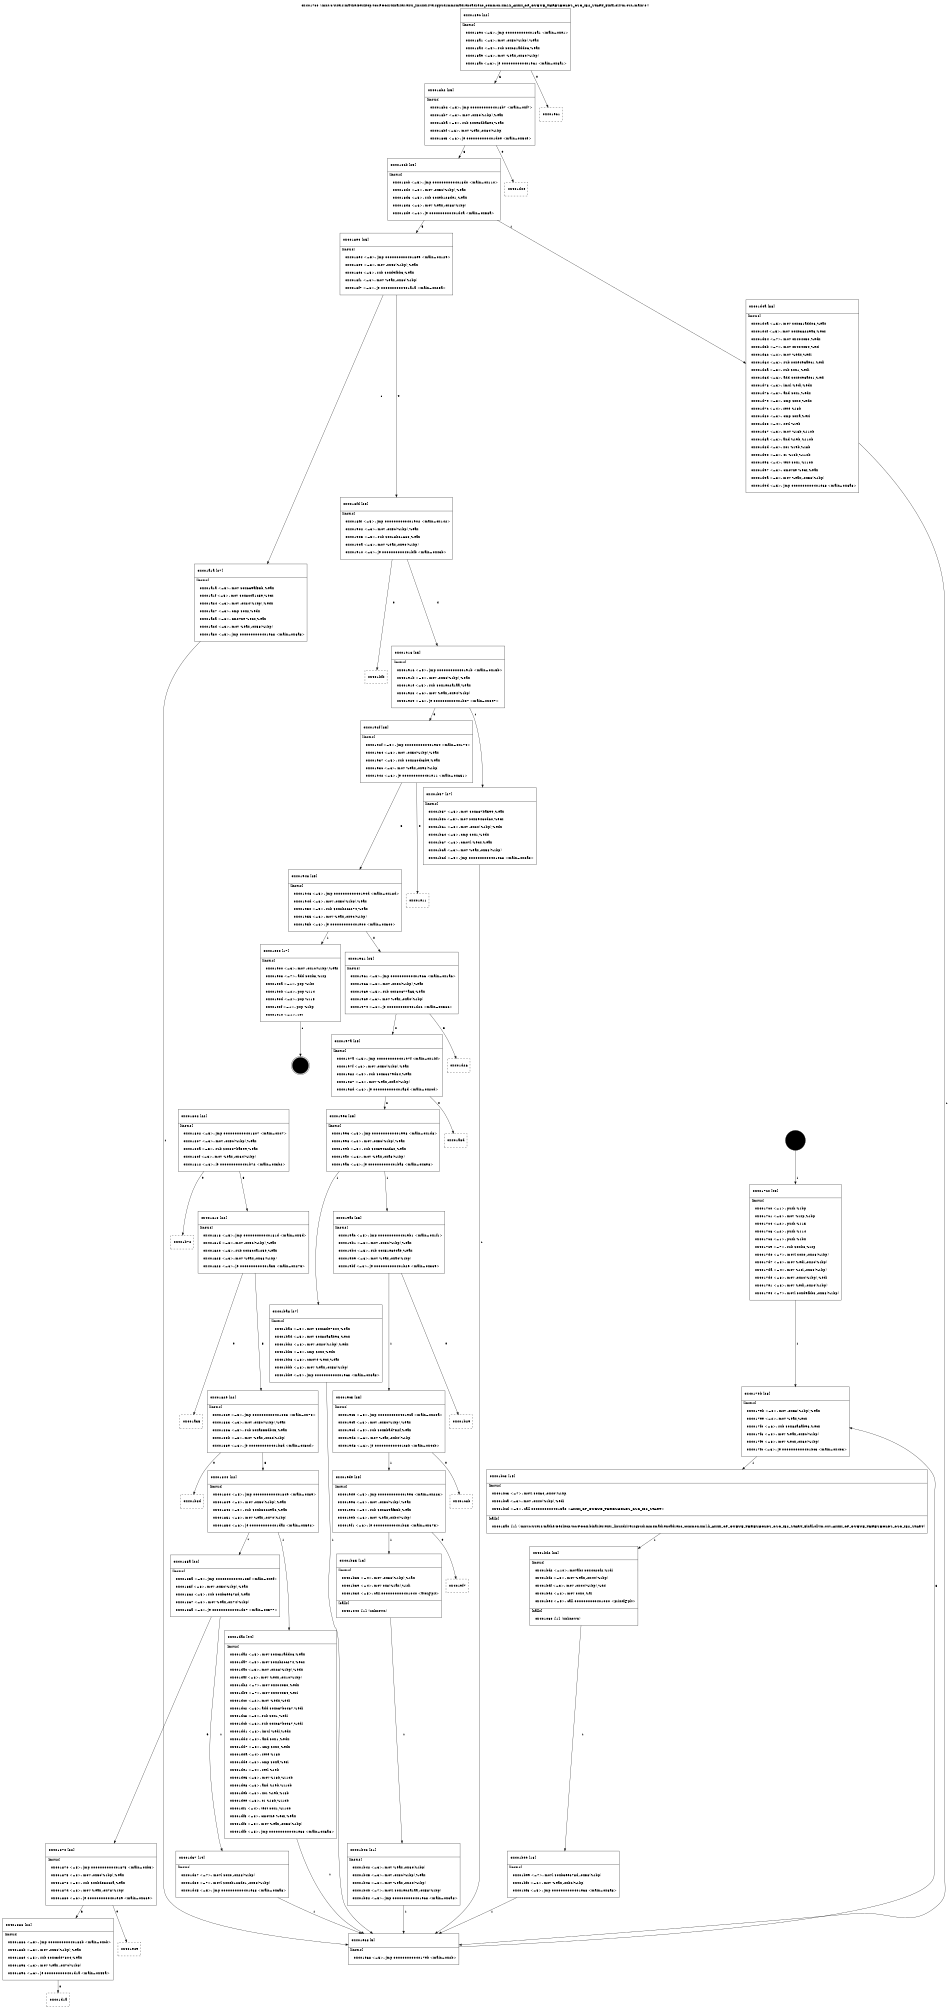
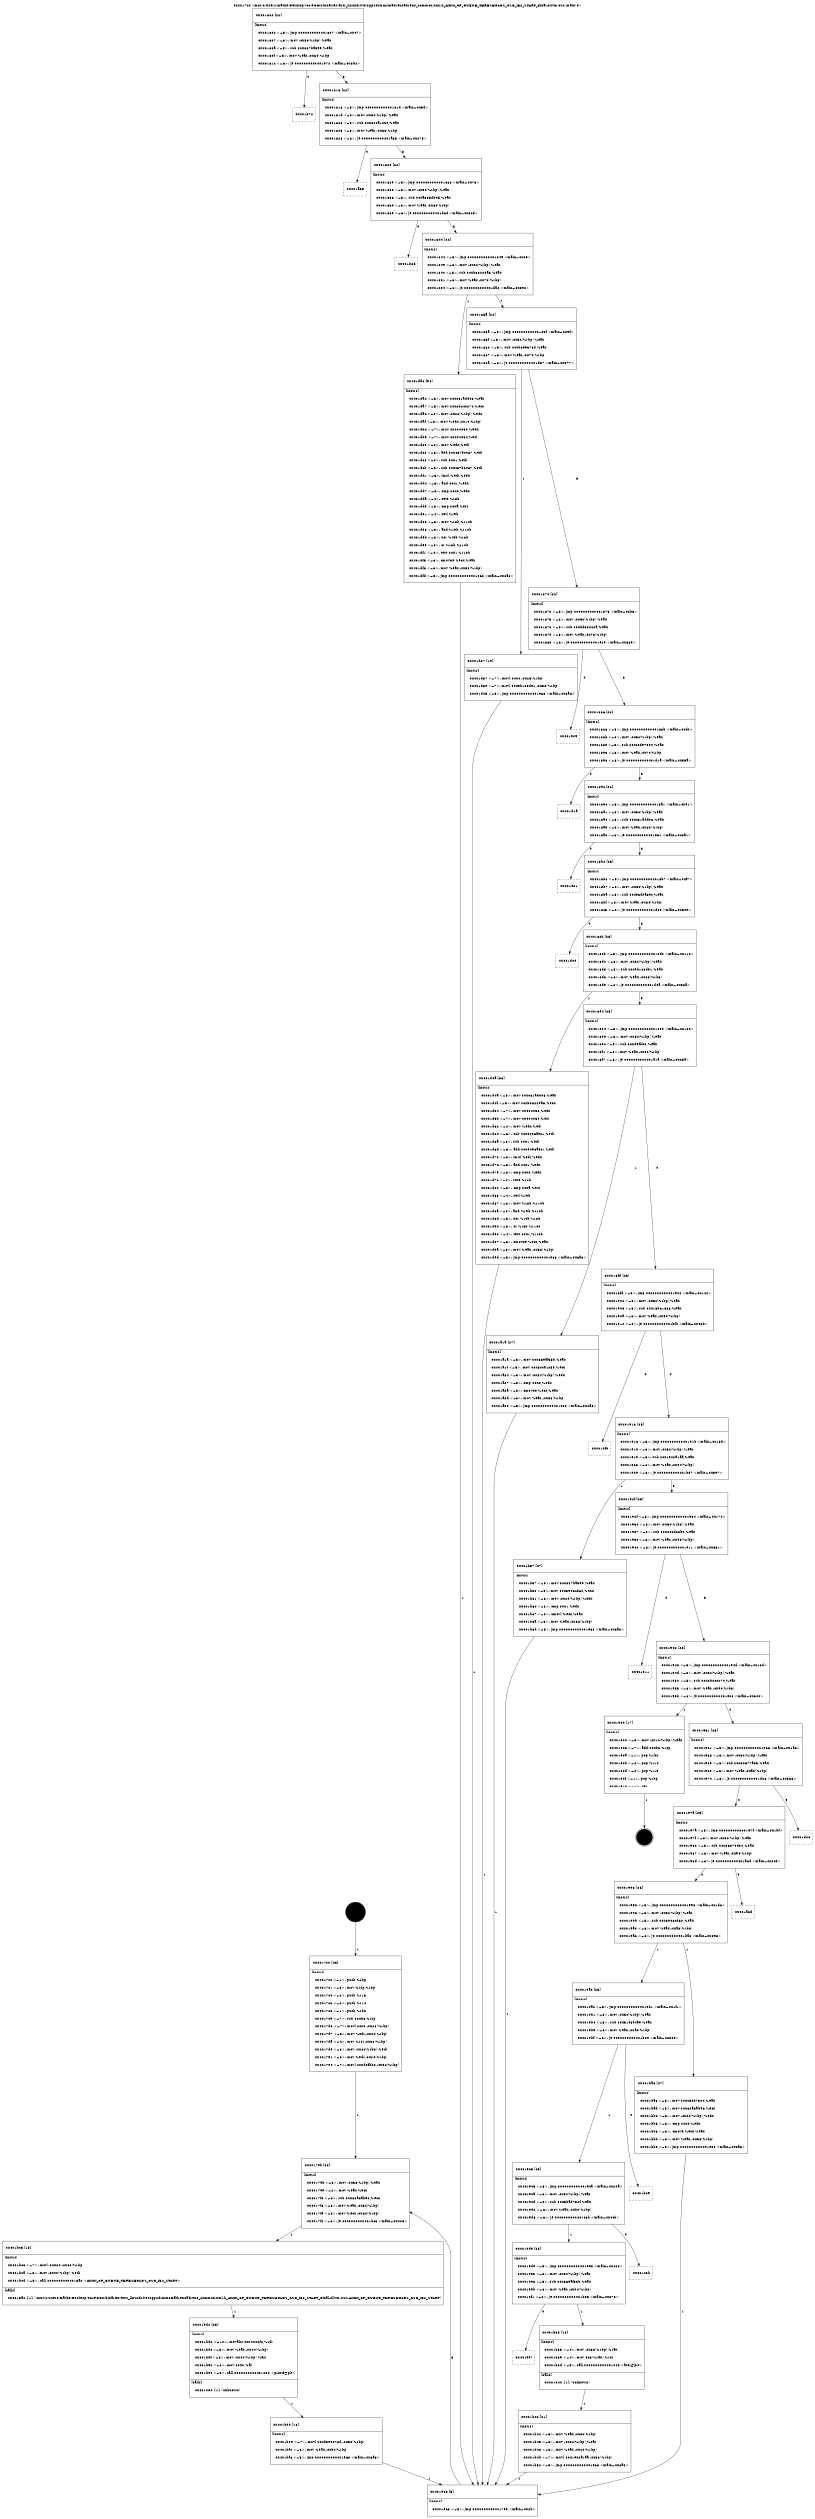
none -> (640, 773)
